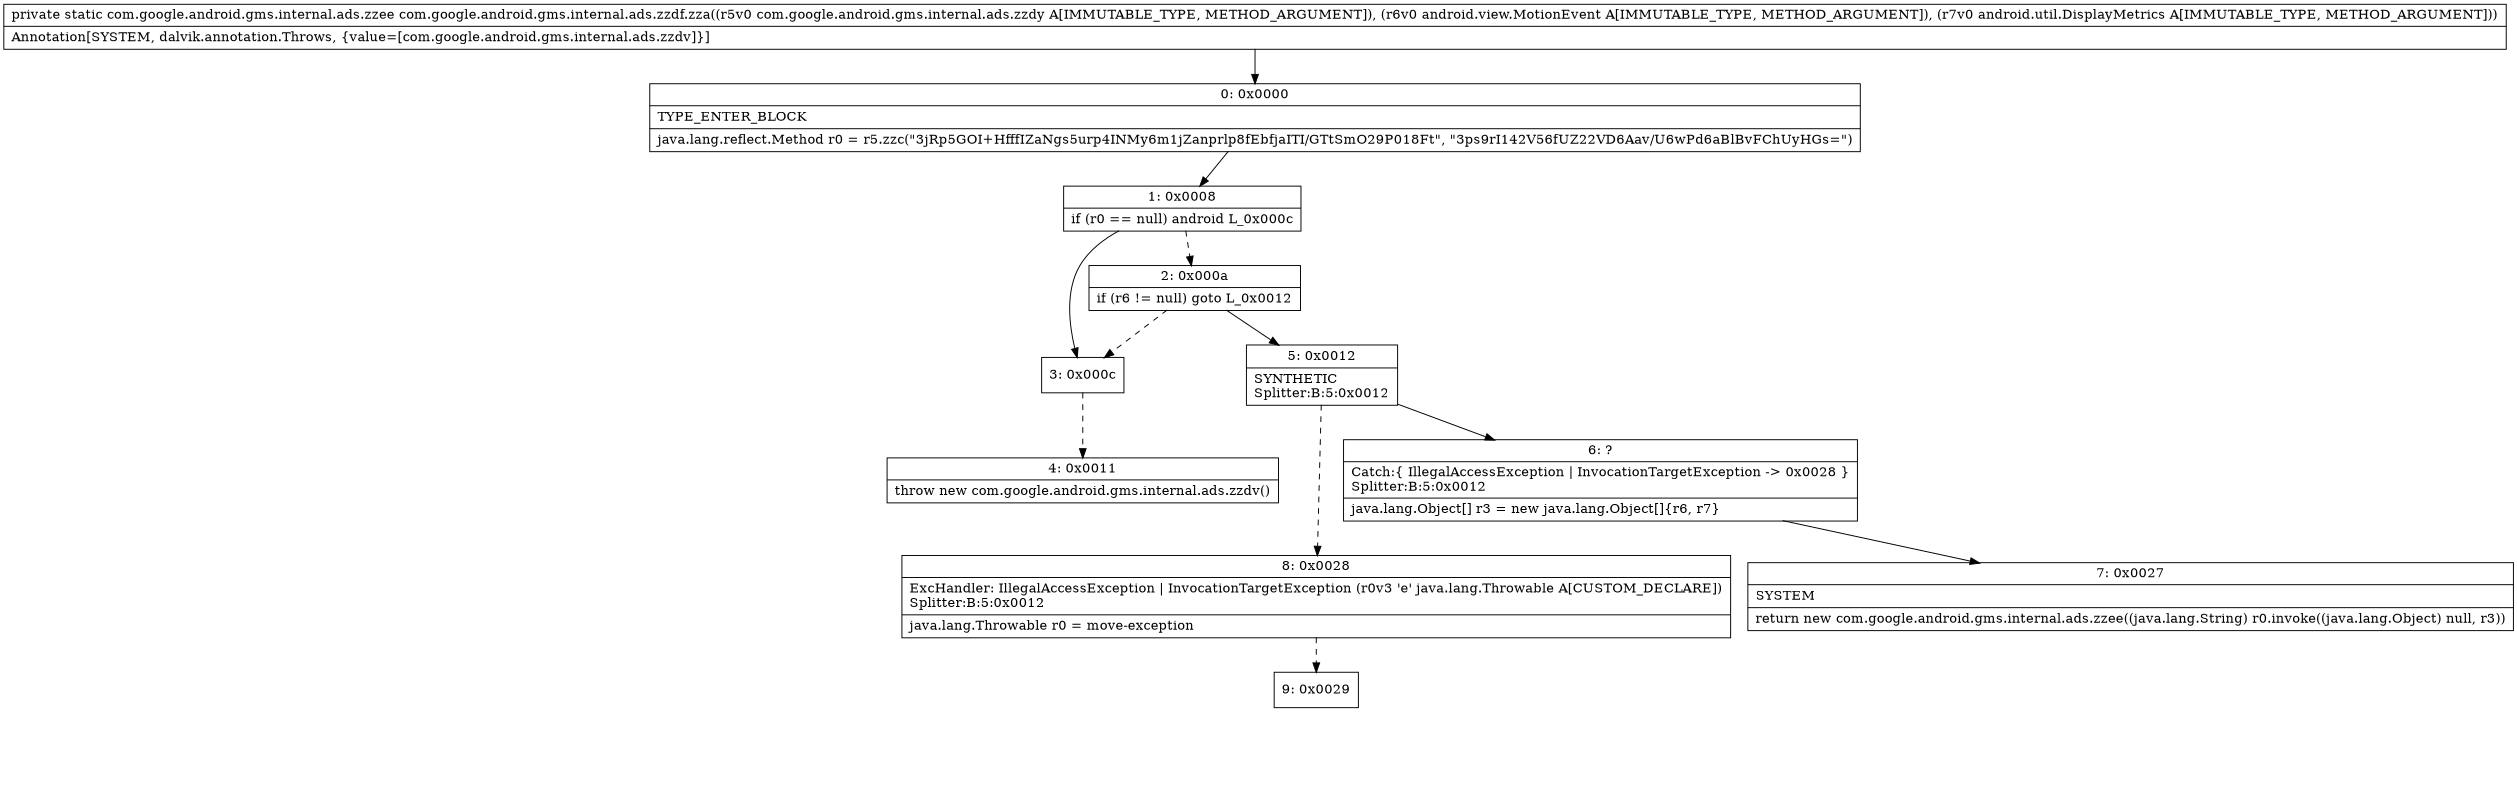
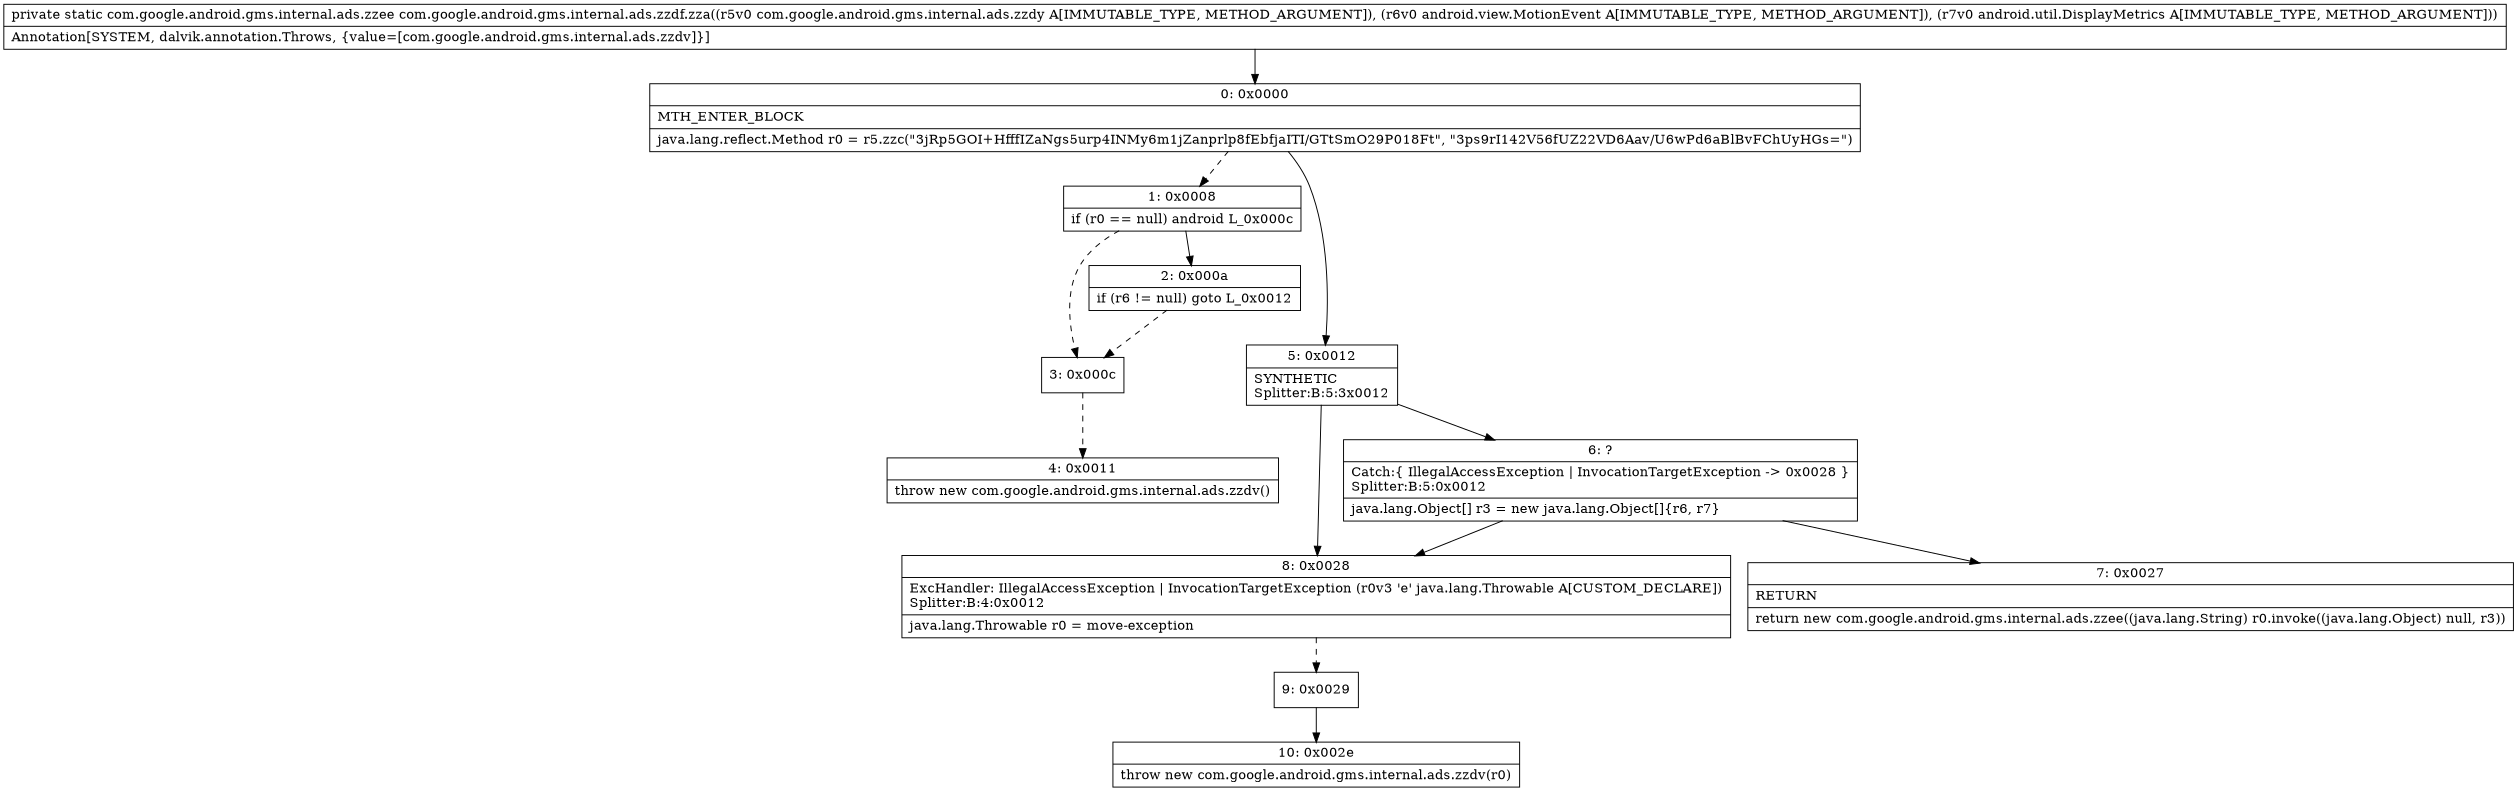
(733, 117) -> (731, 117)
(1217, 165) -> (1217, 165)
(1188, 243) -> (1188, 243)
(1074, 280) -> (1074, 280)
(1248, 325) -> (1323, 240)
(1322, 393) -> (1322, 393)
(1319, 475) -> (1319, 475)
none -> (1463, 537)
(1786, 596) -> (1787, 596)
(978, 603) -> (978, 603)
none -> (1316, 765)
